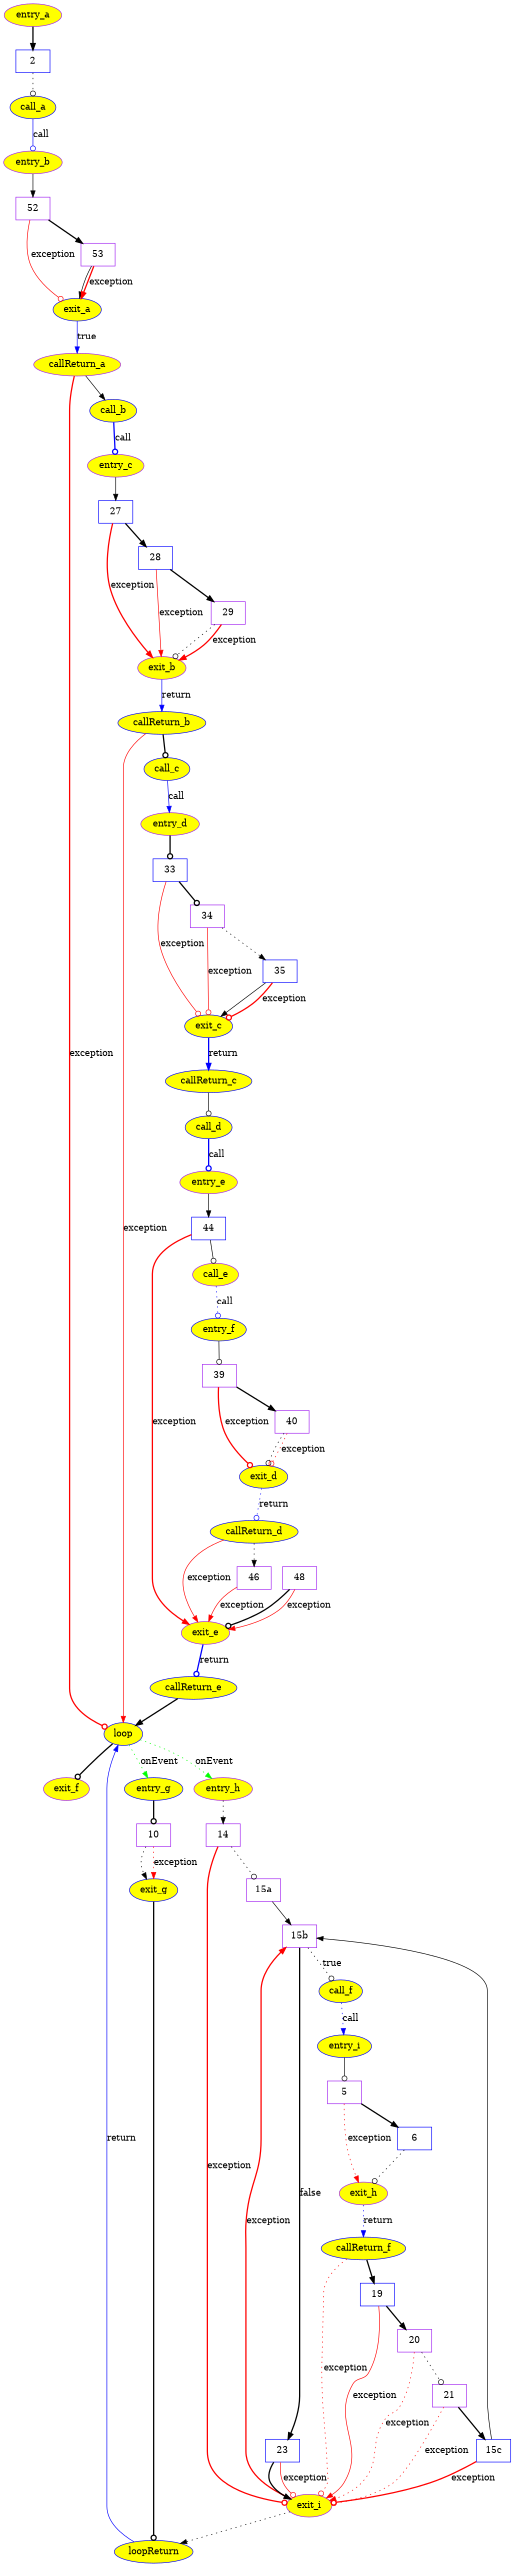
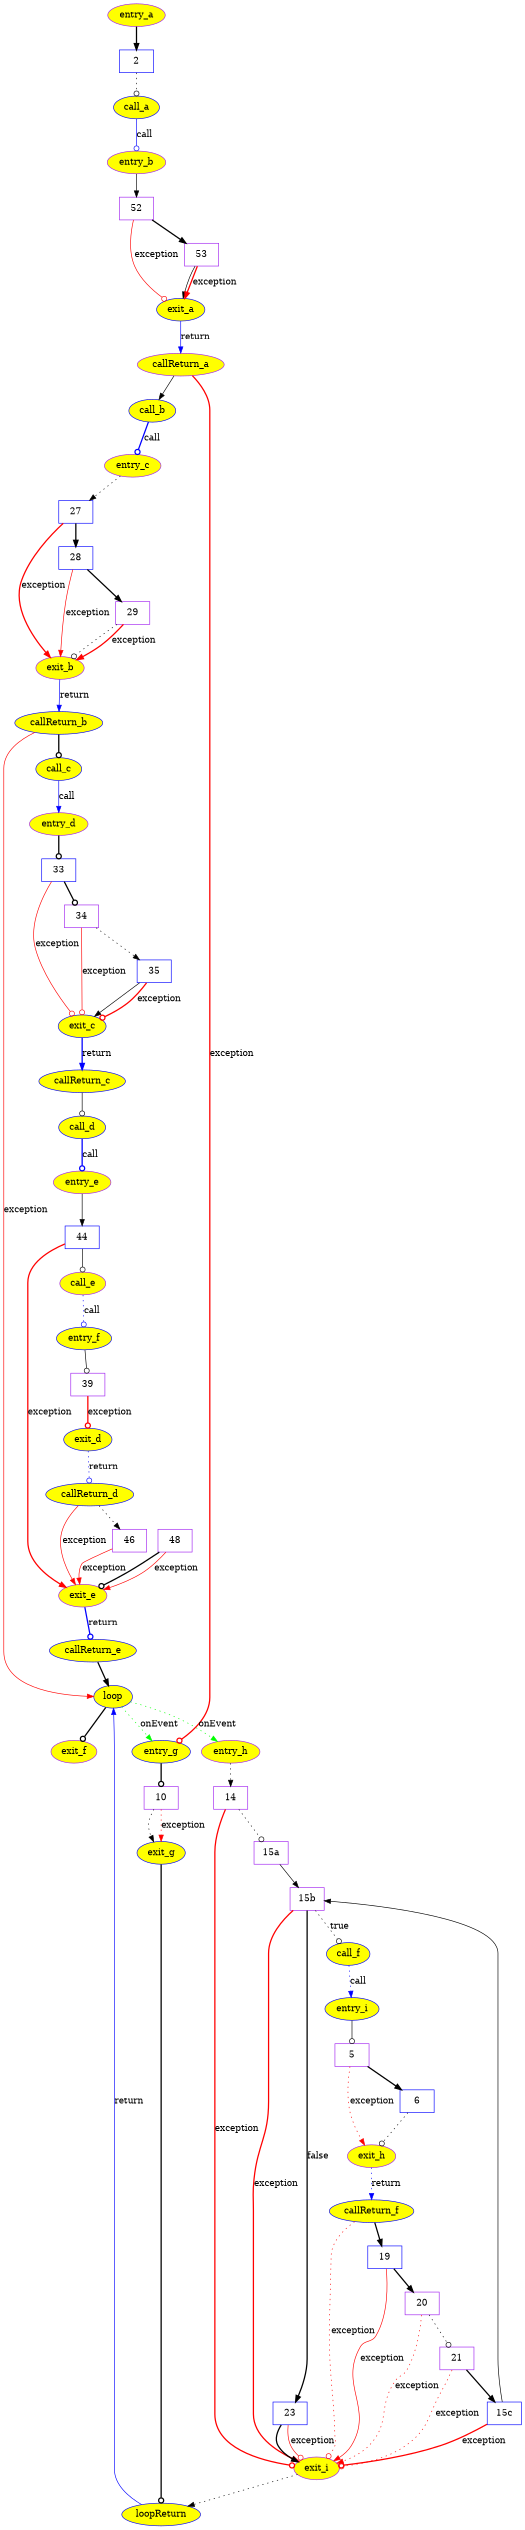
(87, 337) -> (195, 337)
(116, 486) -> (108, 486)
(70, 1058) -> (210, 1060)
(292, 1422) -> none
(246, 2233) -> (253, 2189)
